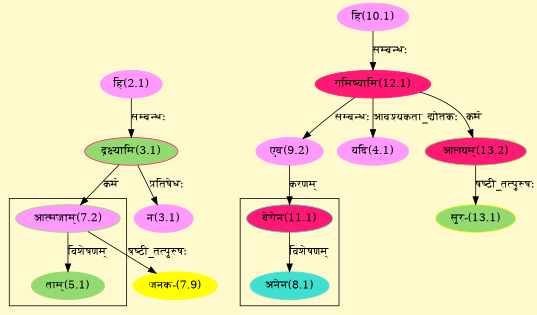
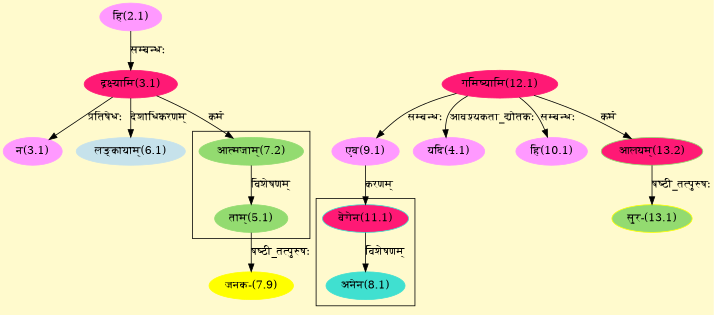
(373, 47) -> (535, 112)
none -> (131, 151)
(131, 151) -> (131, 84)
(290, 151) -> (366, 151)
(68, 219) -> (251, 151)
(119, 250) -> (251, 248)
